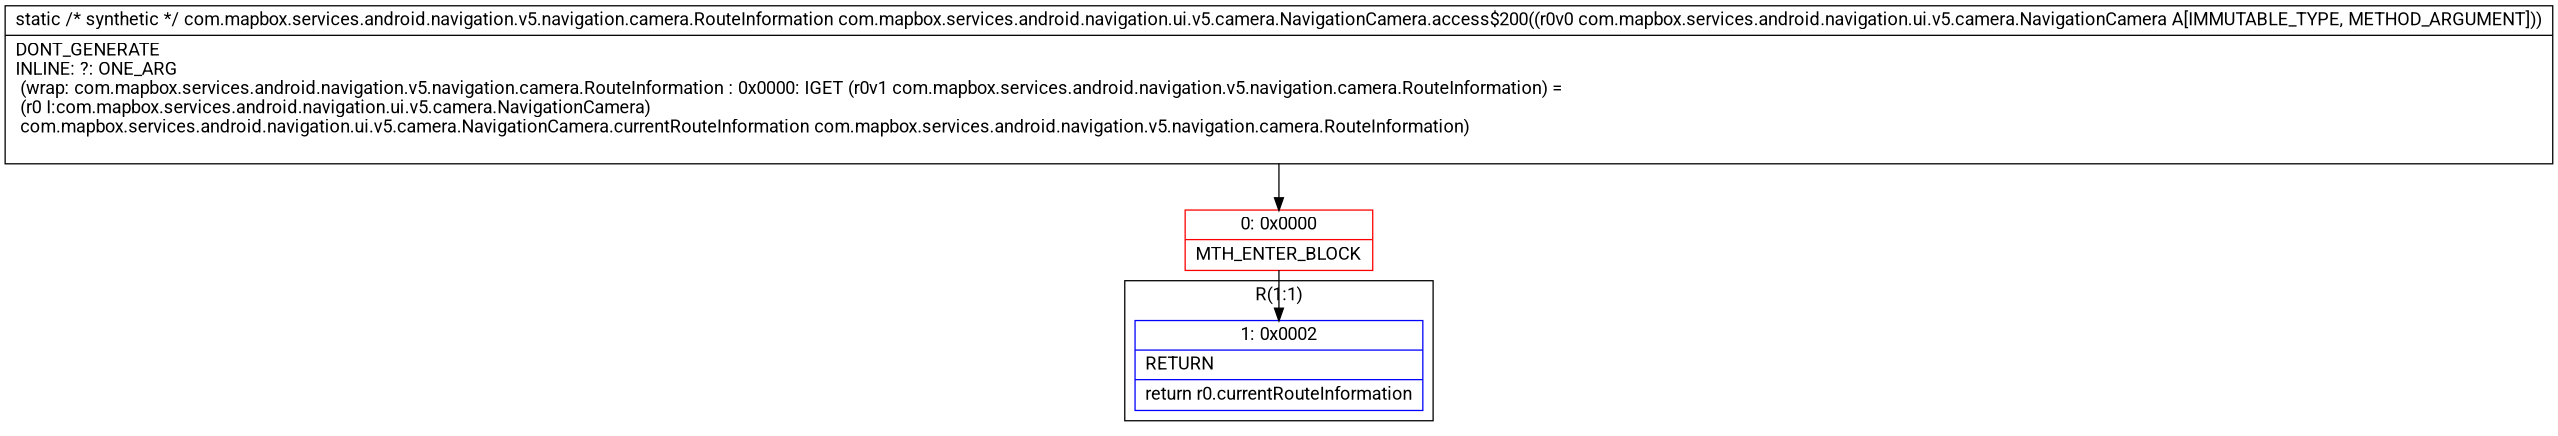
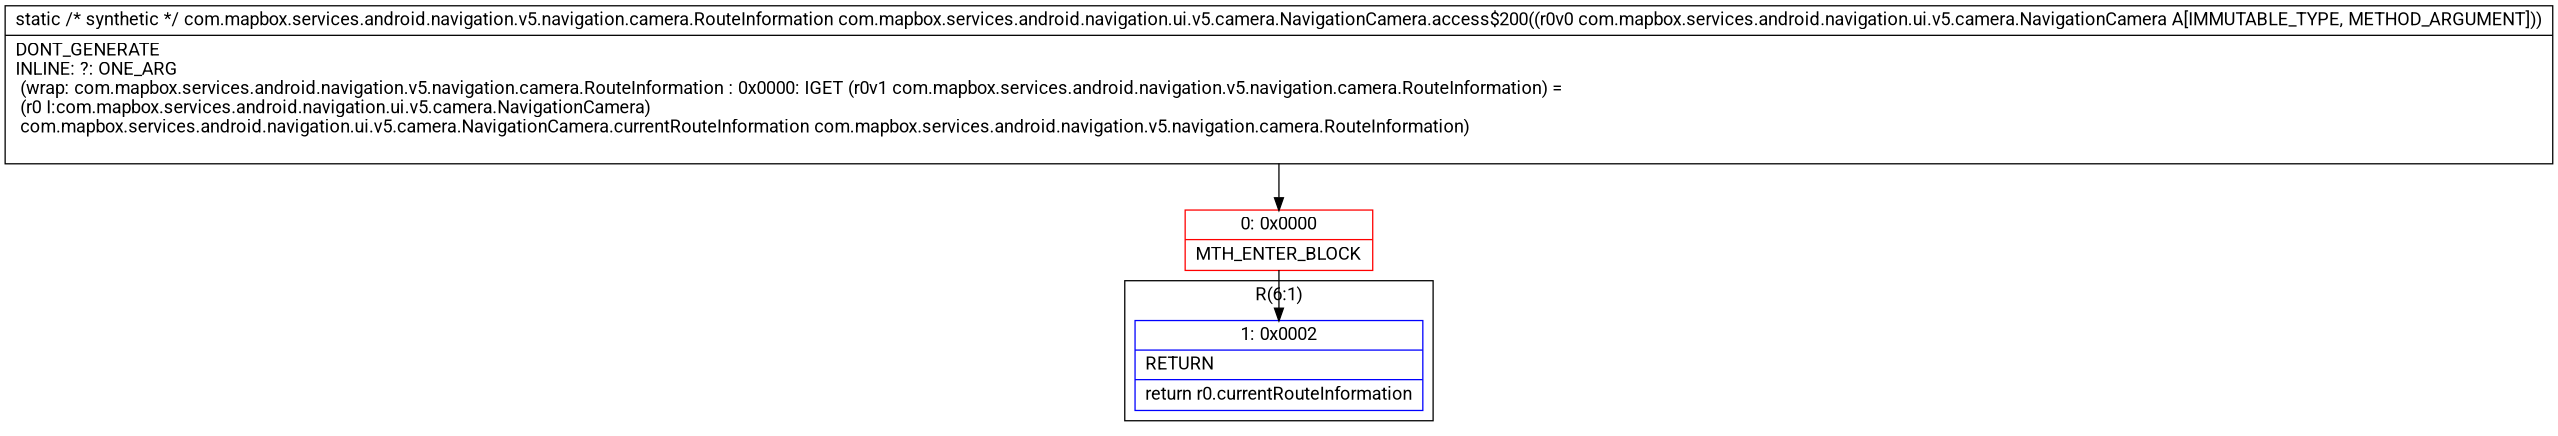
(1279, 295) -> (1279, 295)
